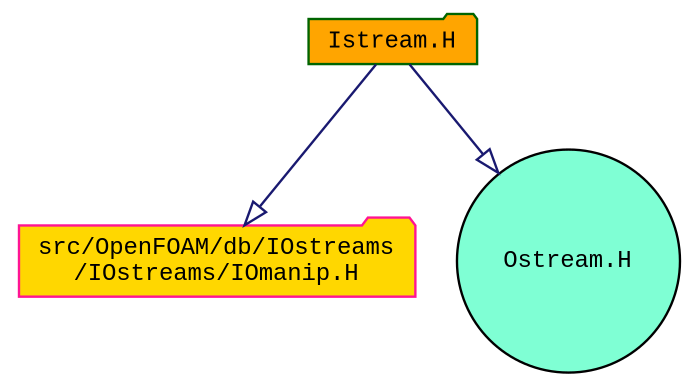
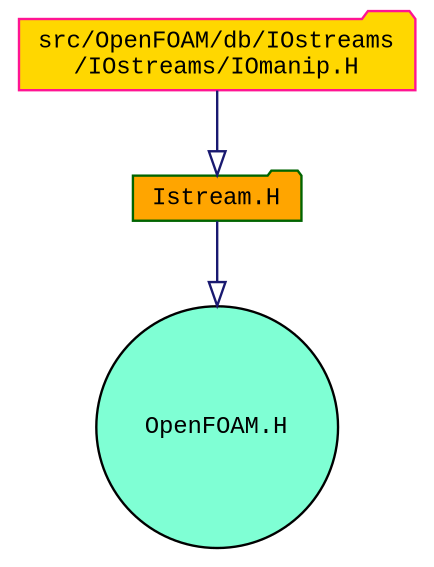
(318, 135) -> (217, 121)
(568, 261) -> (217, 427)
